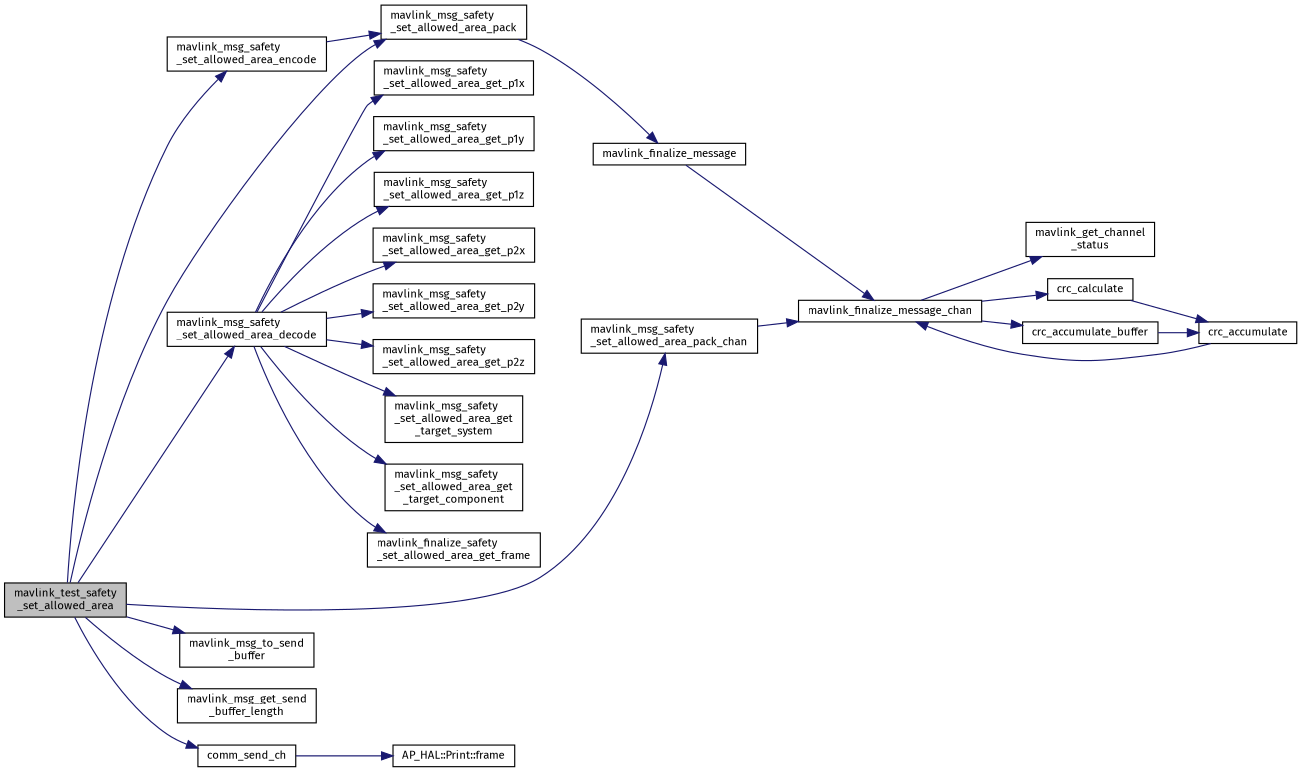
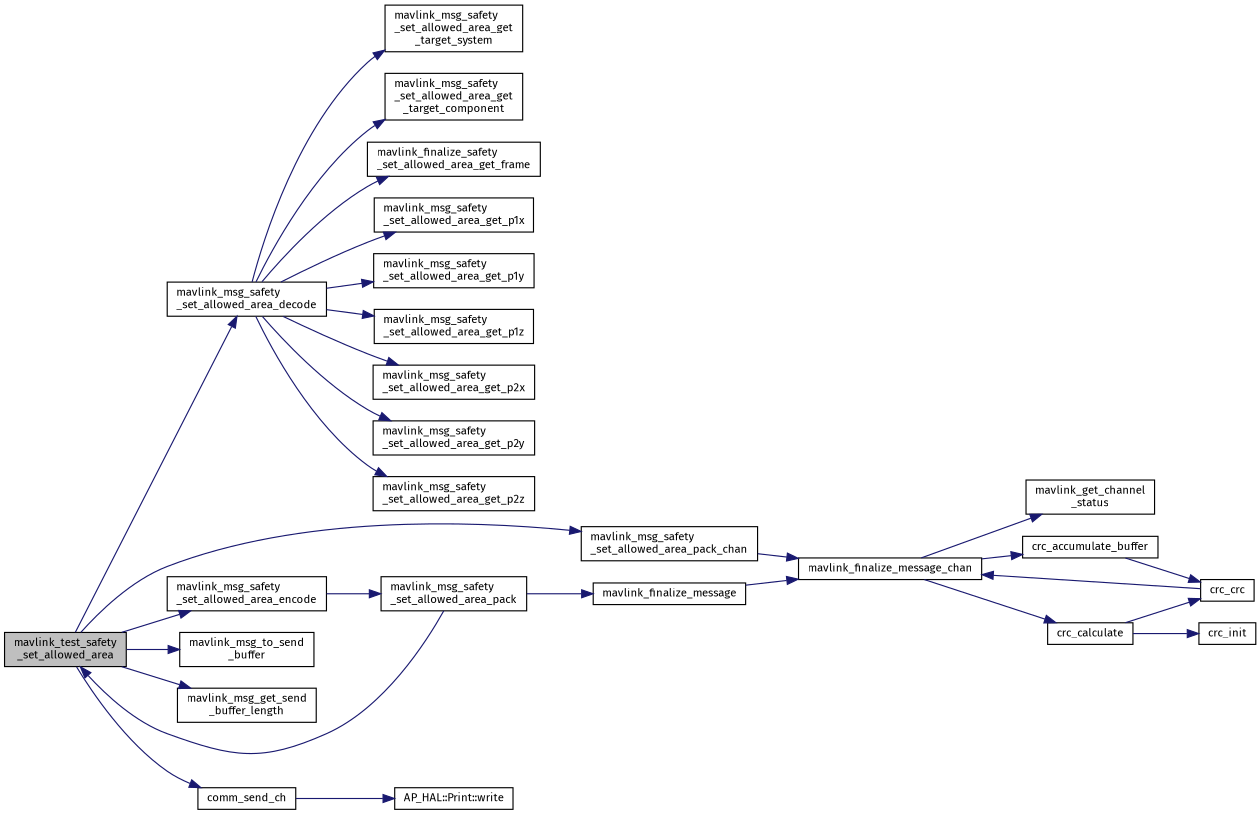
(176, 286) -> (283, 749)
(1248, 333) -> (1227, 590)
none -> (1227, 634)
(454, 756) -> (454, 799)
